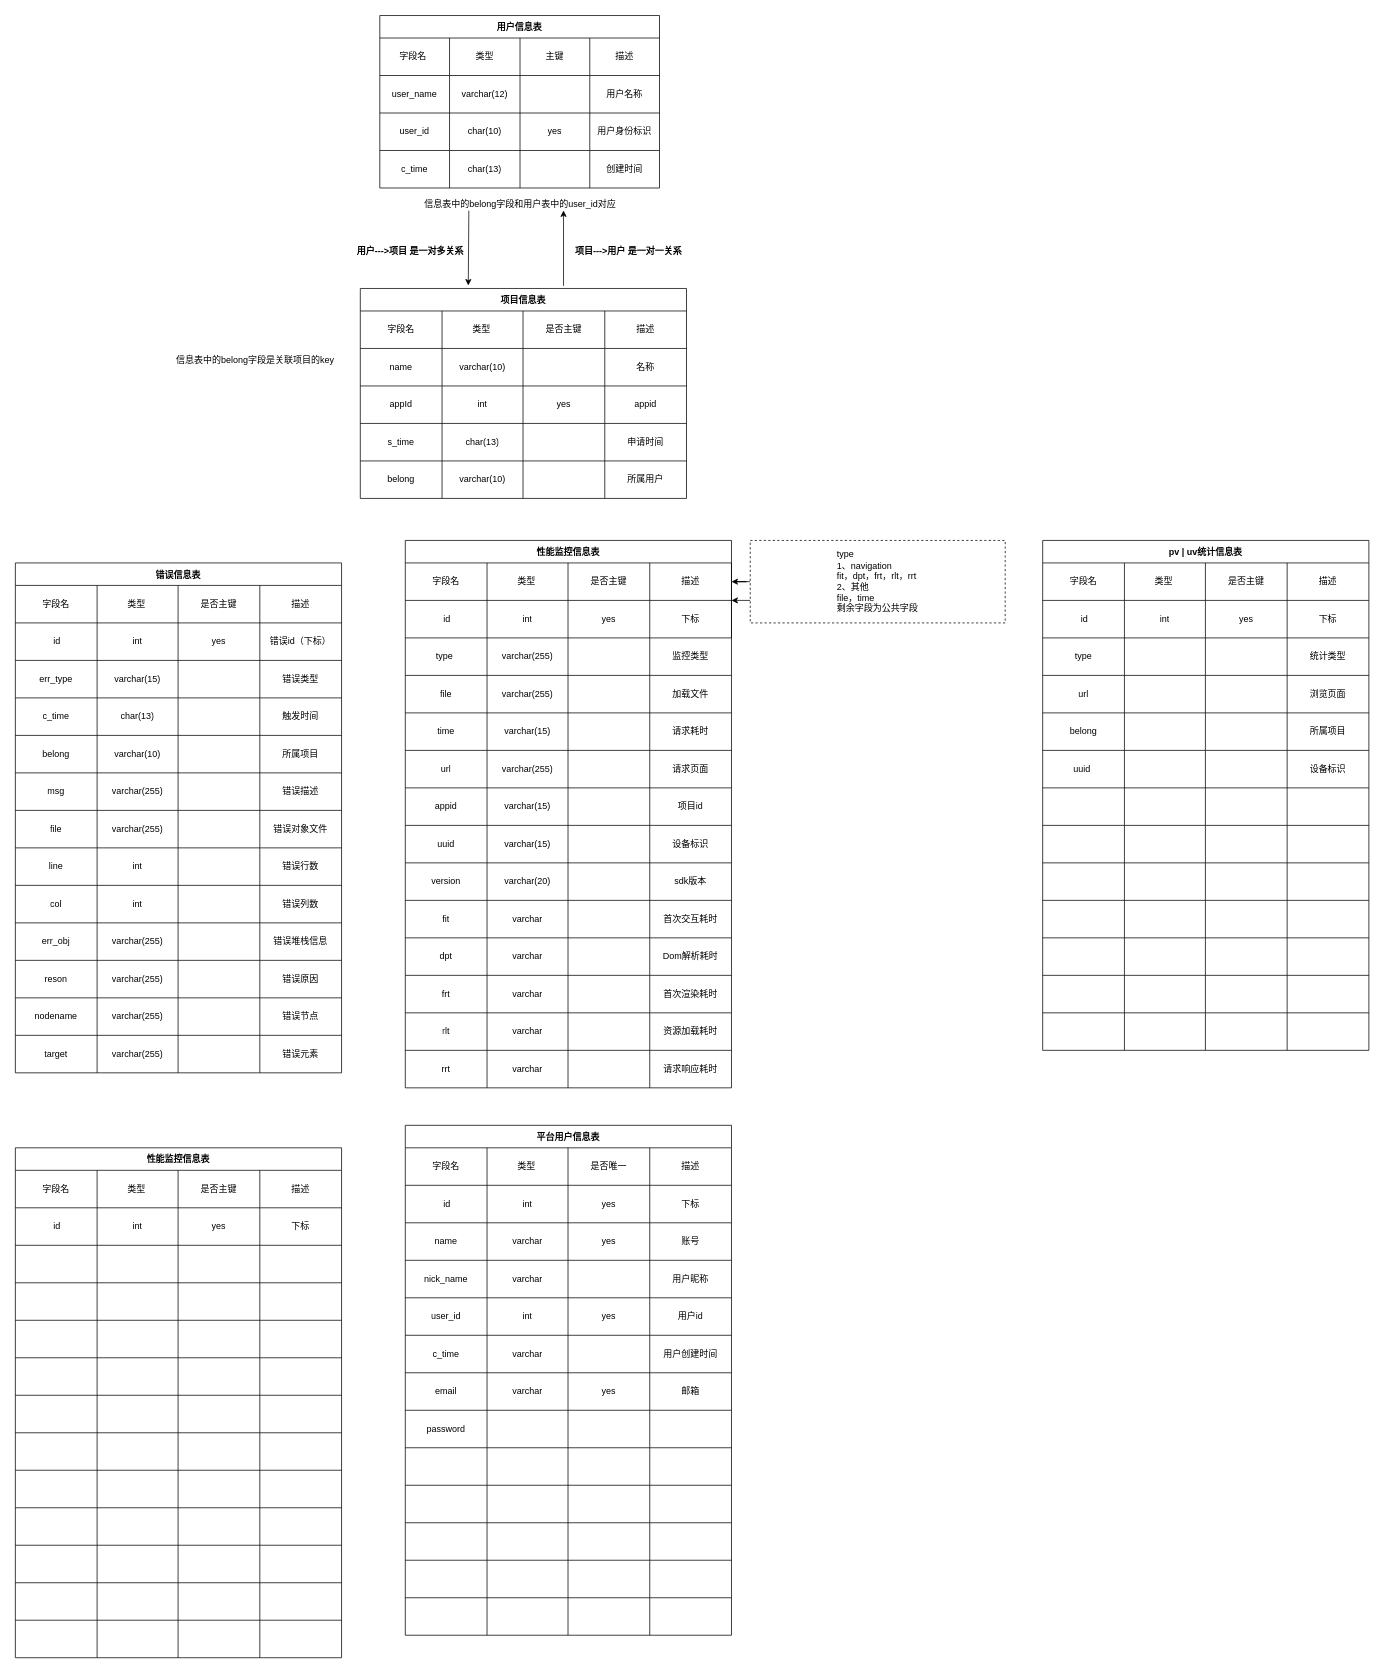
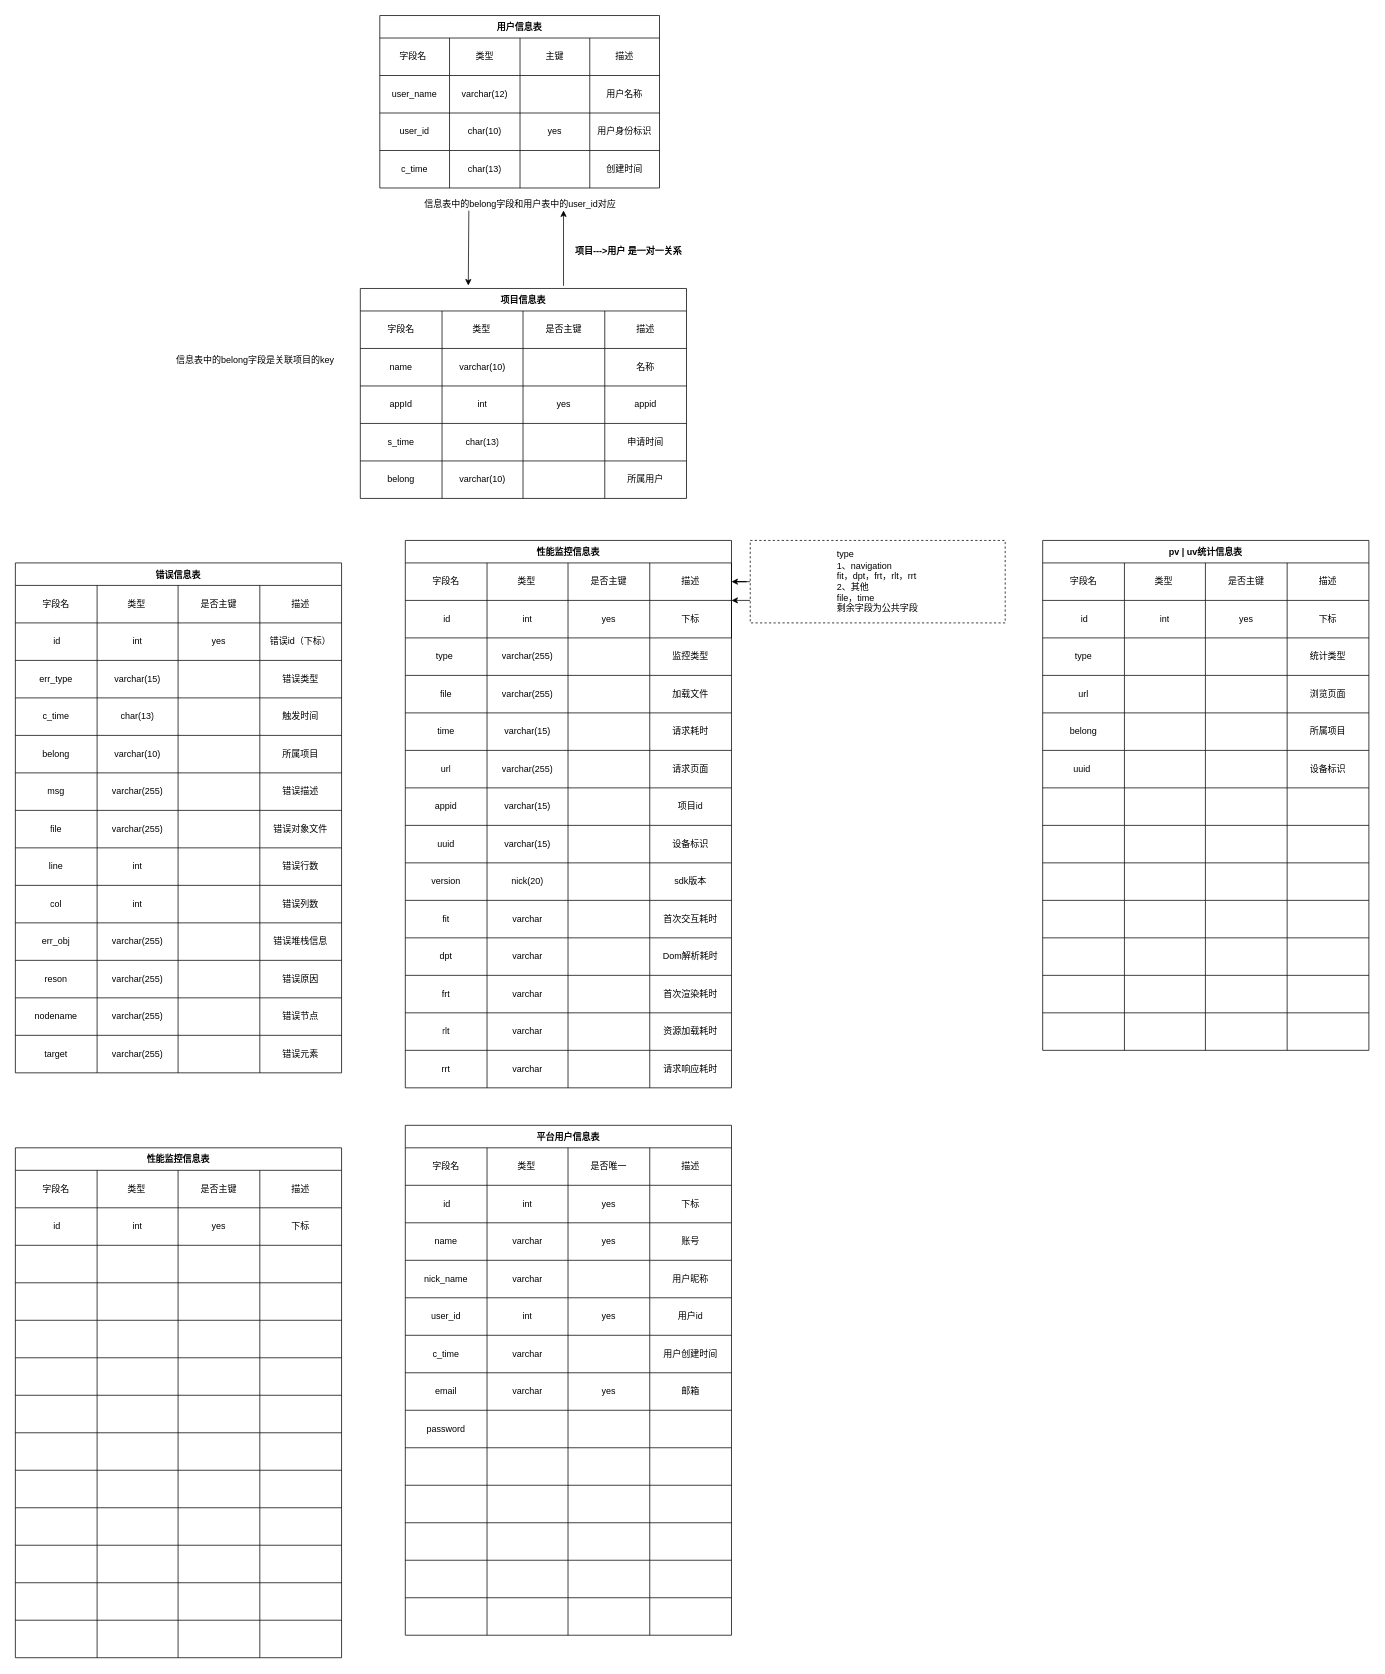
(411, 251) -> none
(528, 882) -> (528, 882)
